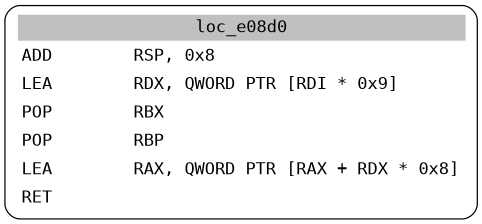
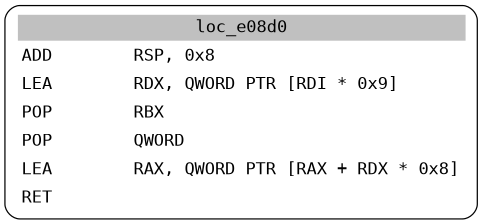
(93, 141) -> (104, 141)
